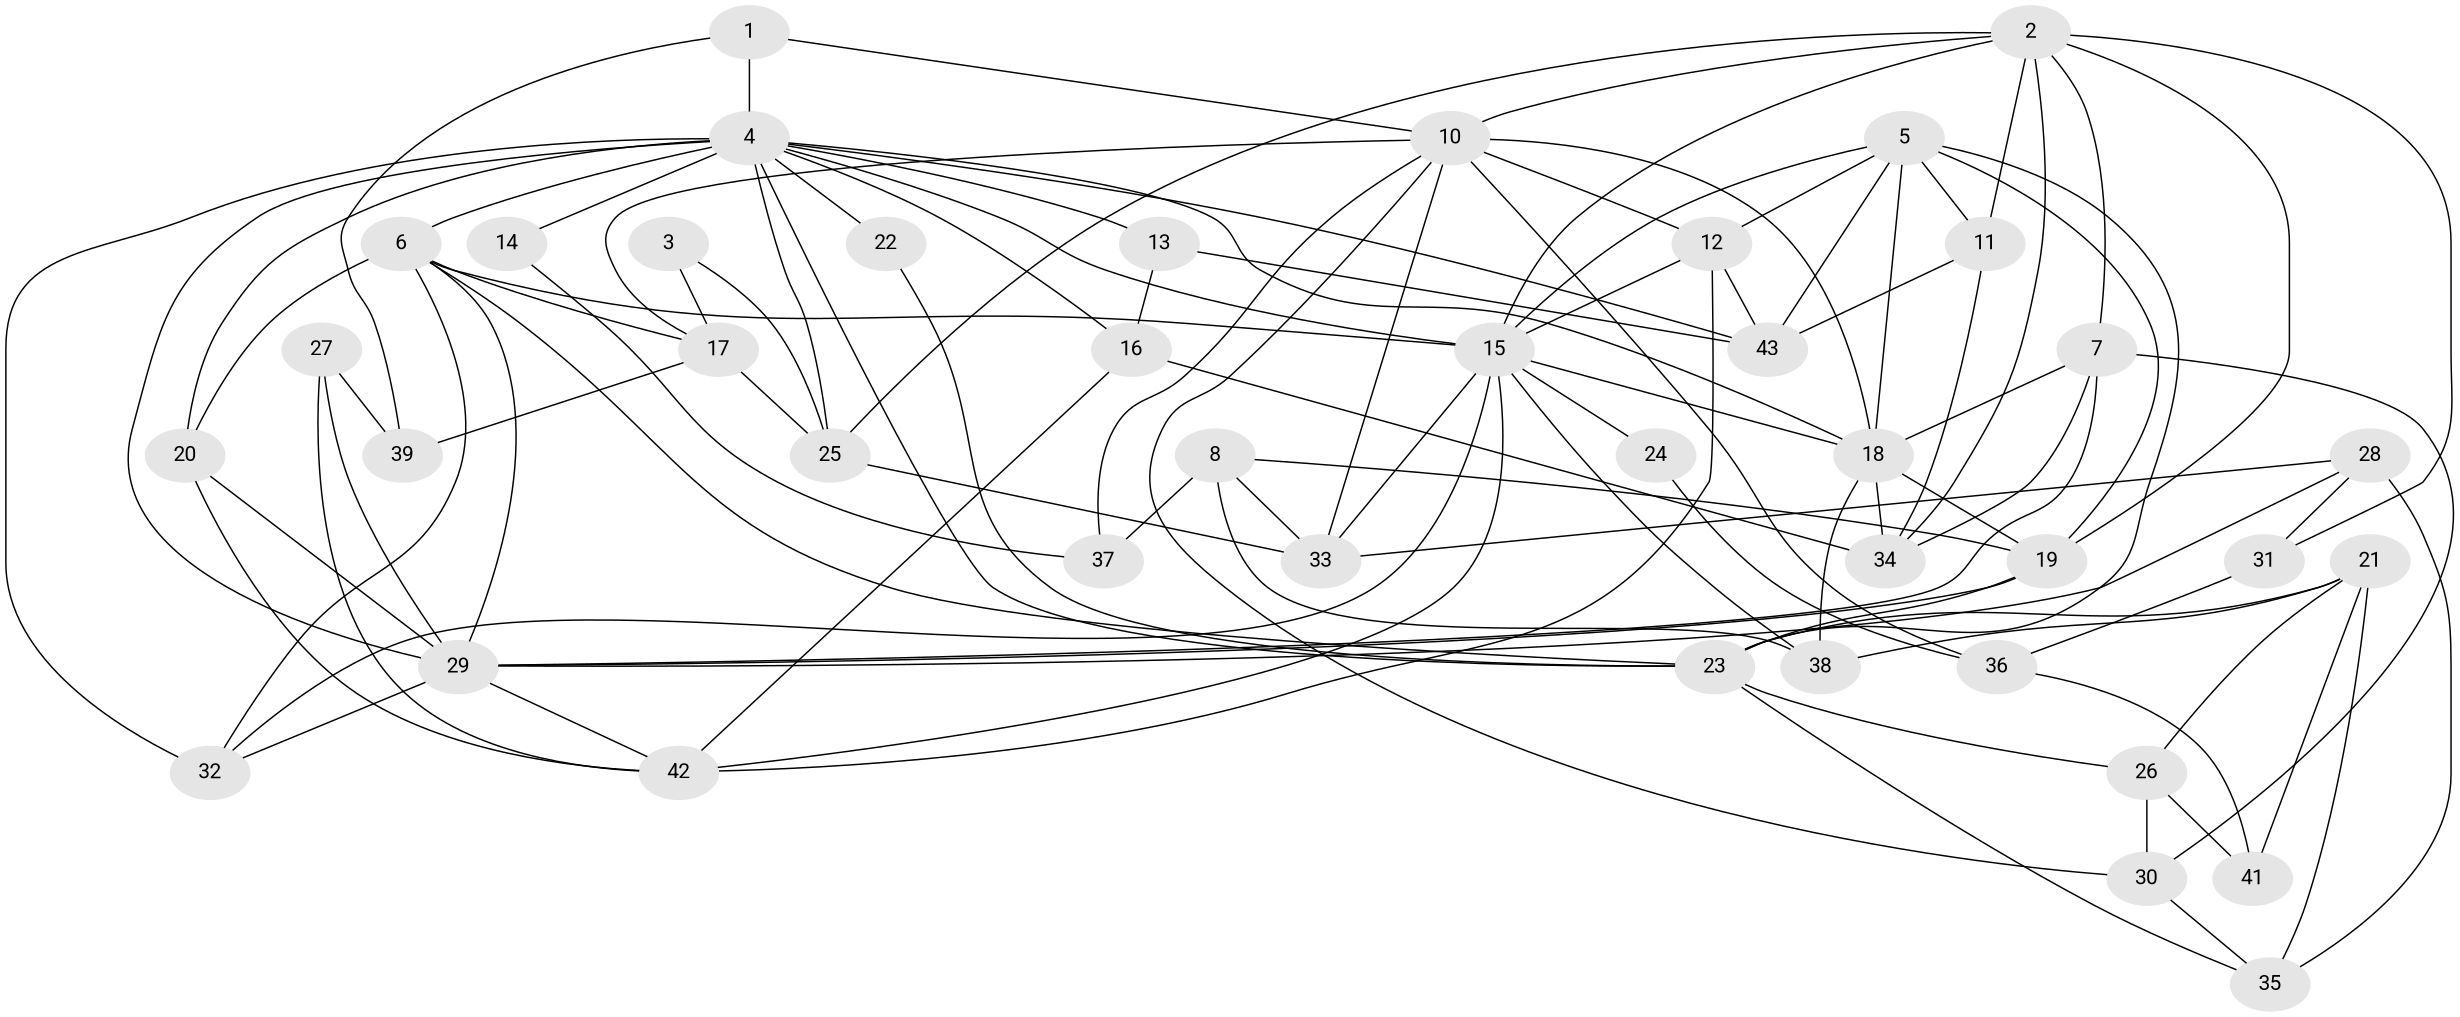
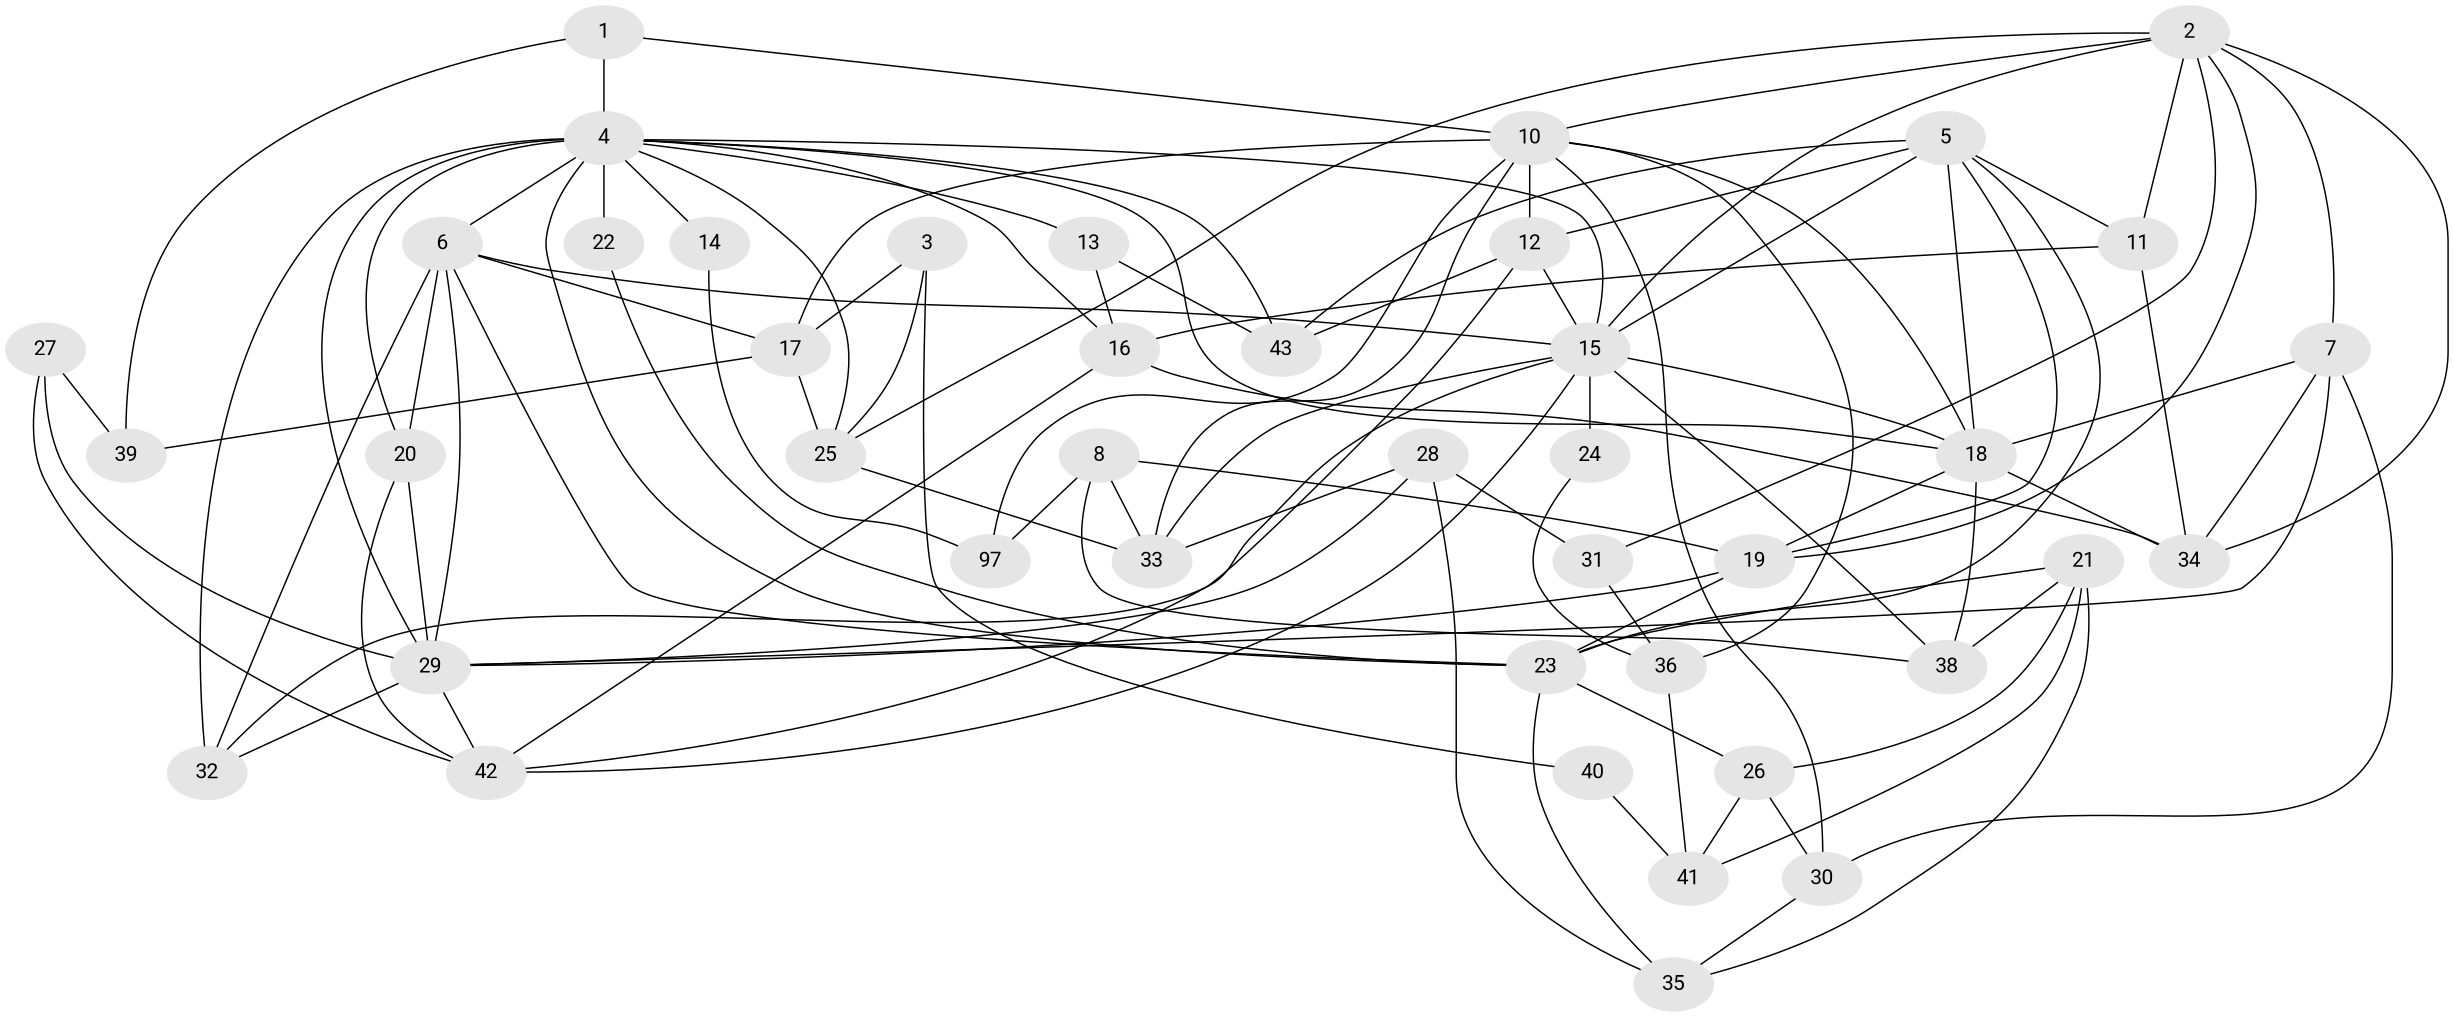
(1876, 297) -> (1626, 277)
(1104, 561) -> (990, 561)
none -> (1593, 773)
